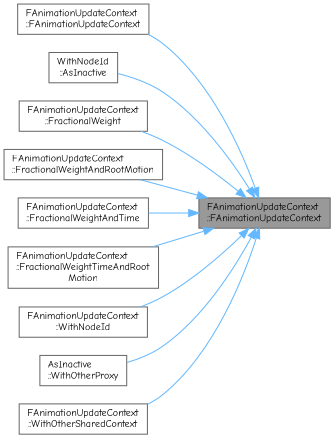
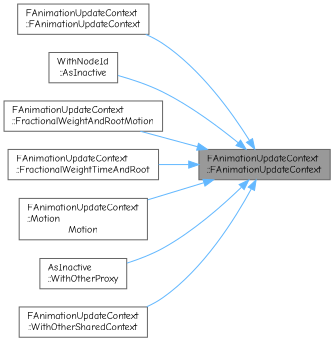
(83, 116) -> none
(83, 213) -> (83, 165)
(83, 268) -> (83, 219)
(83, 322) -> none
